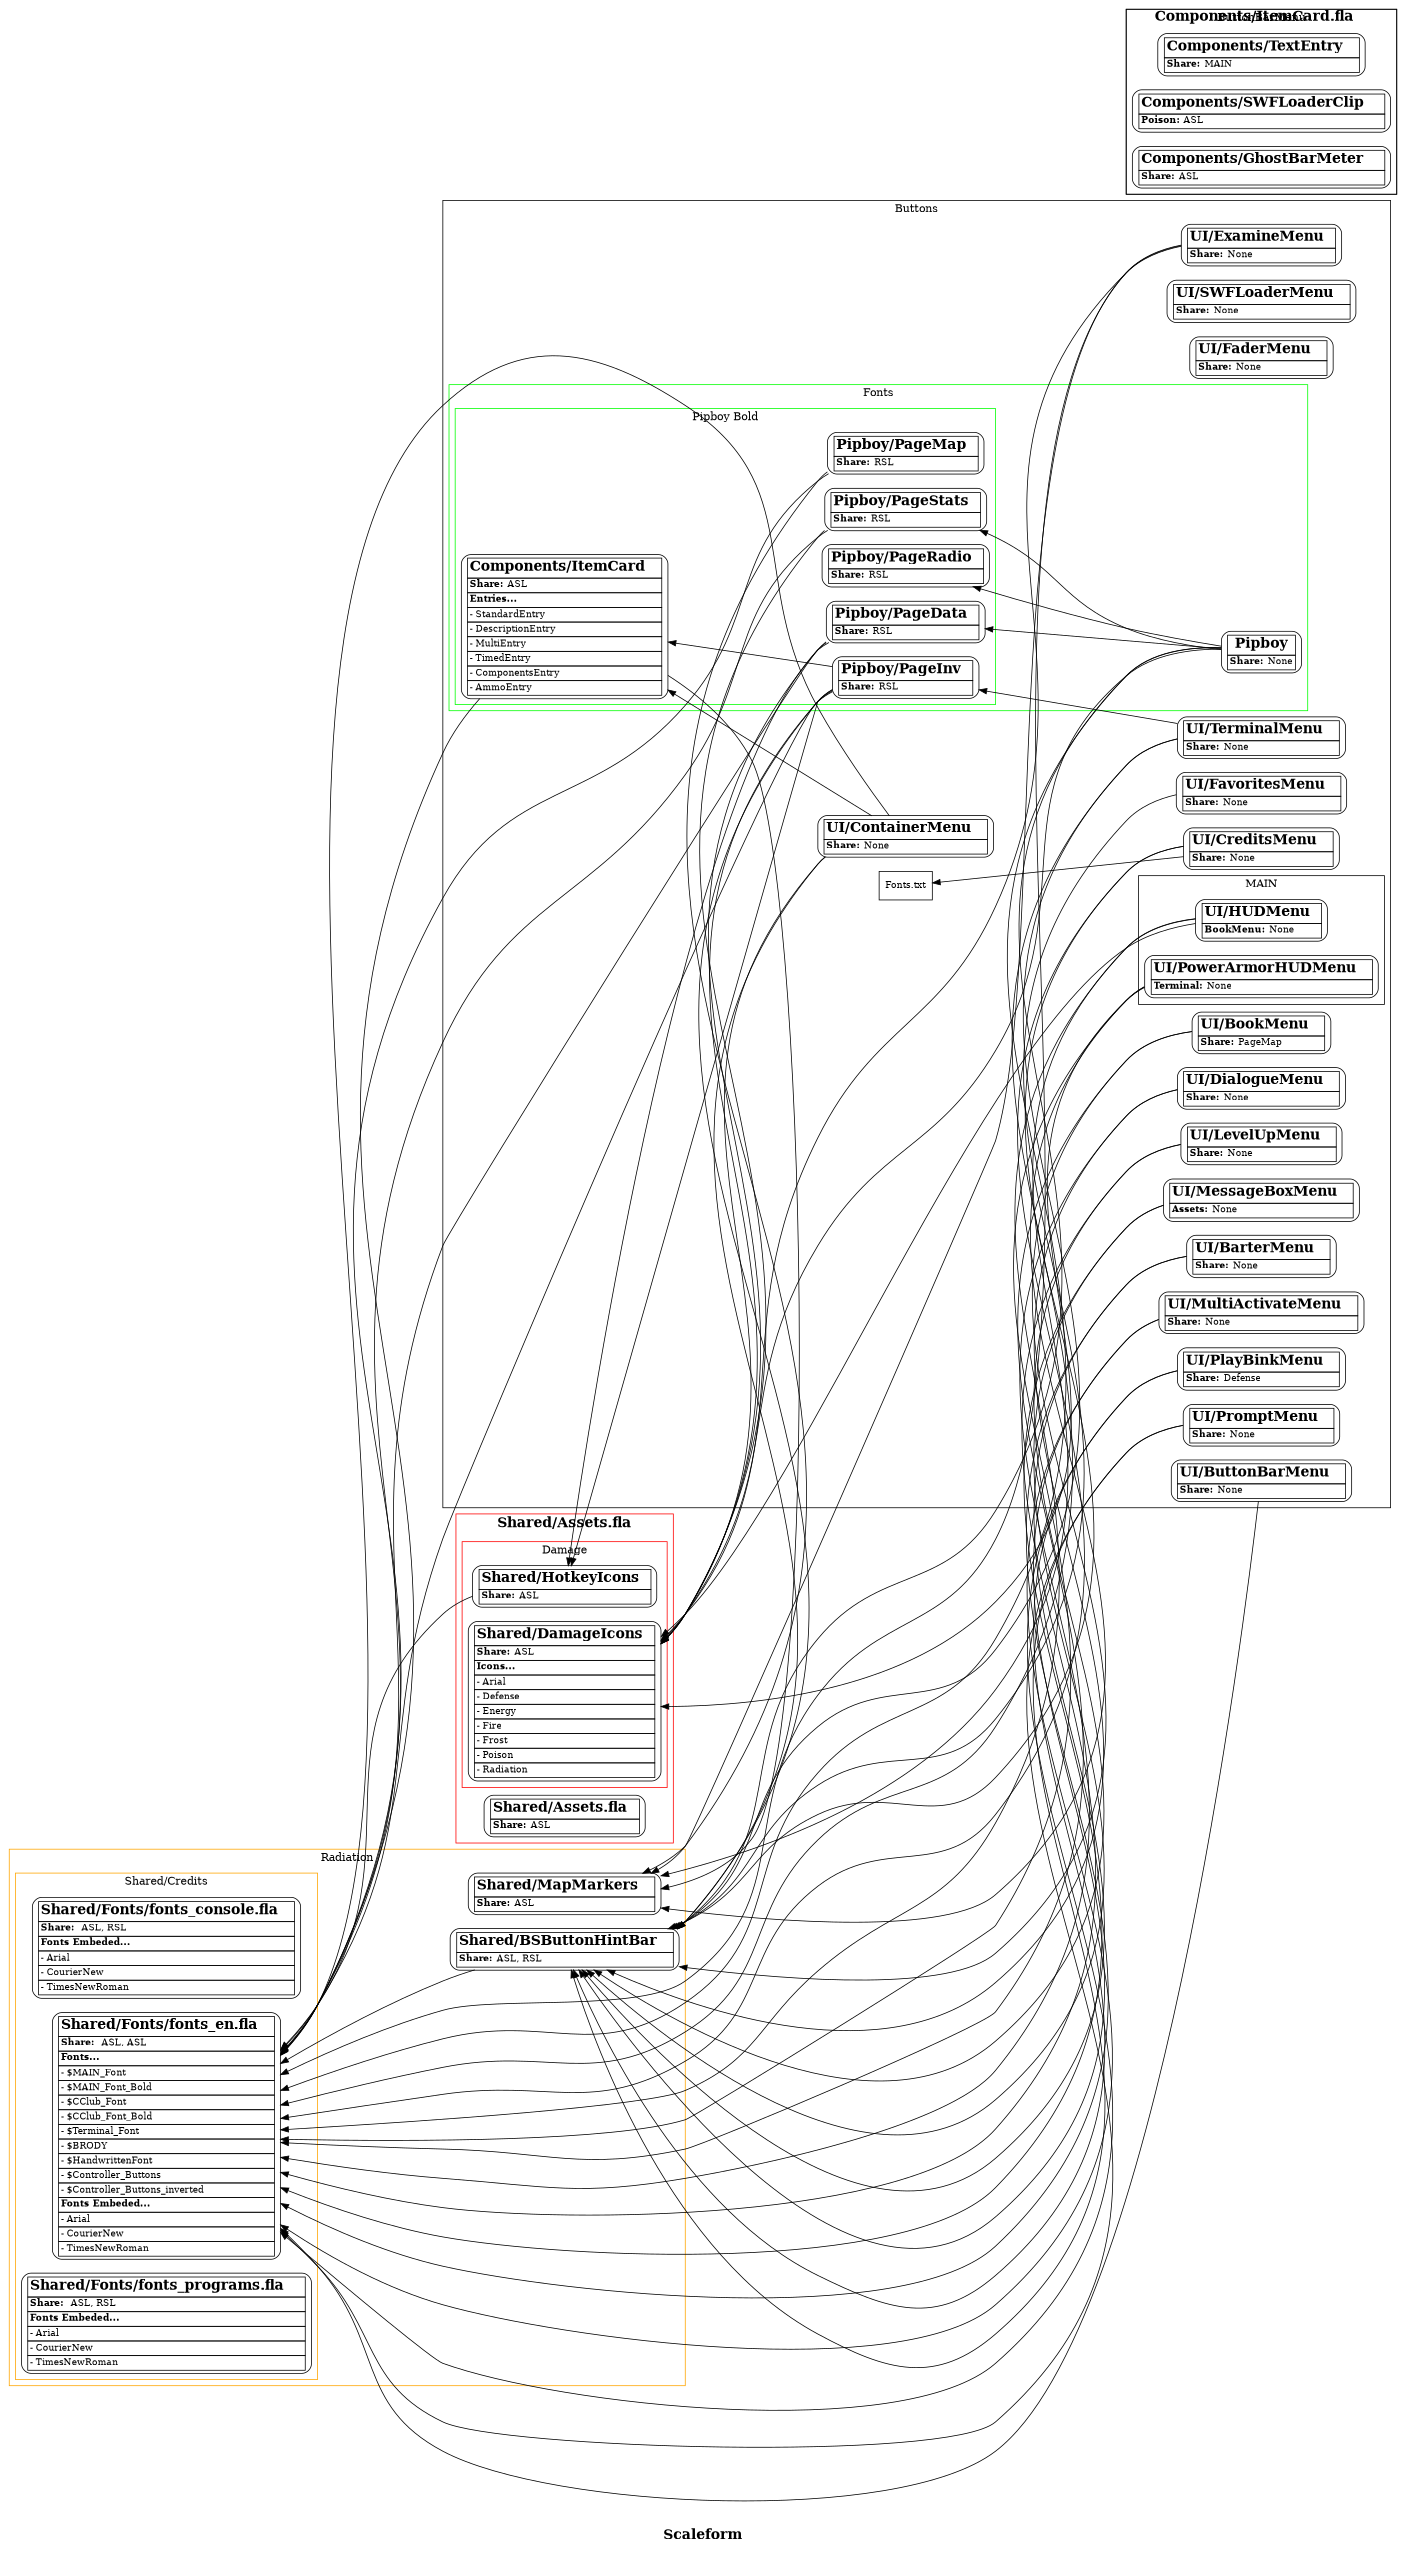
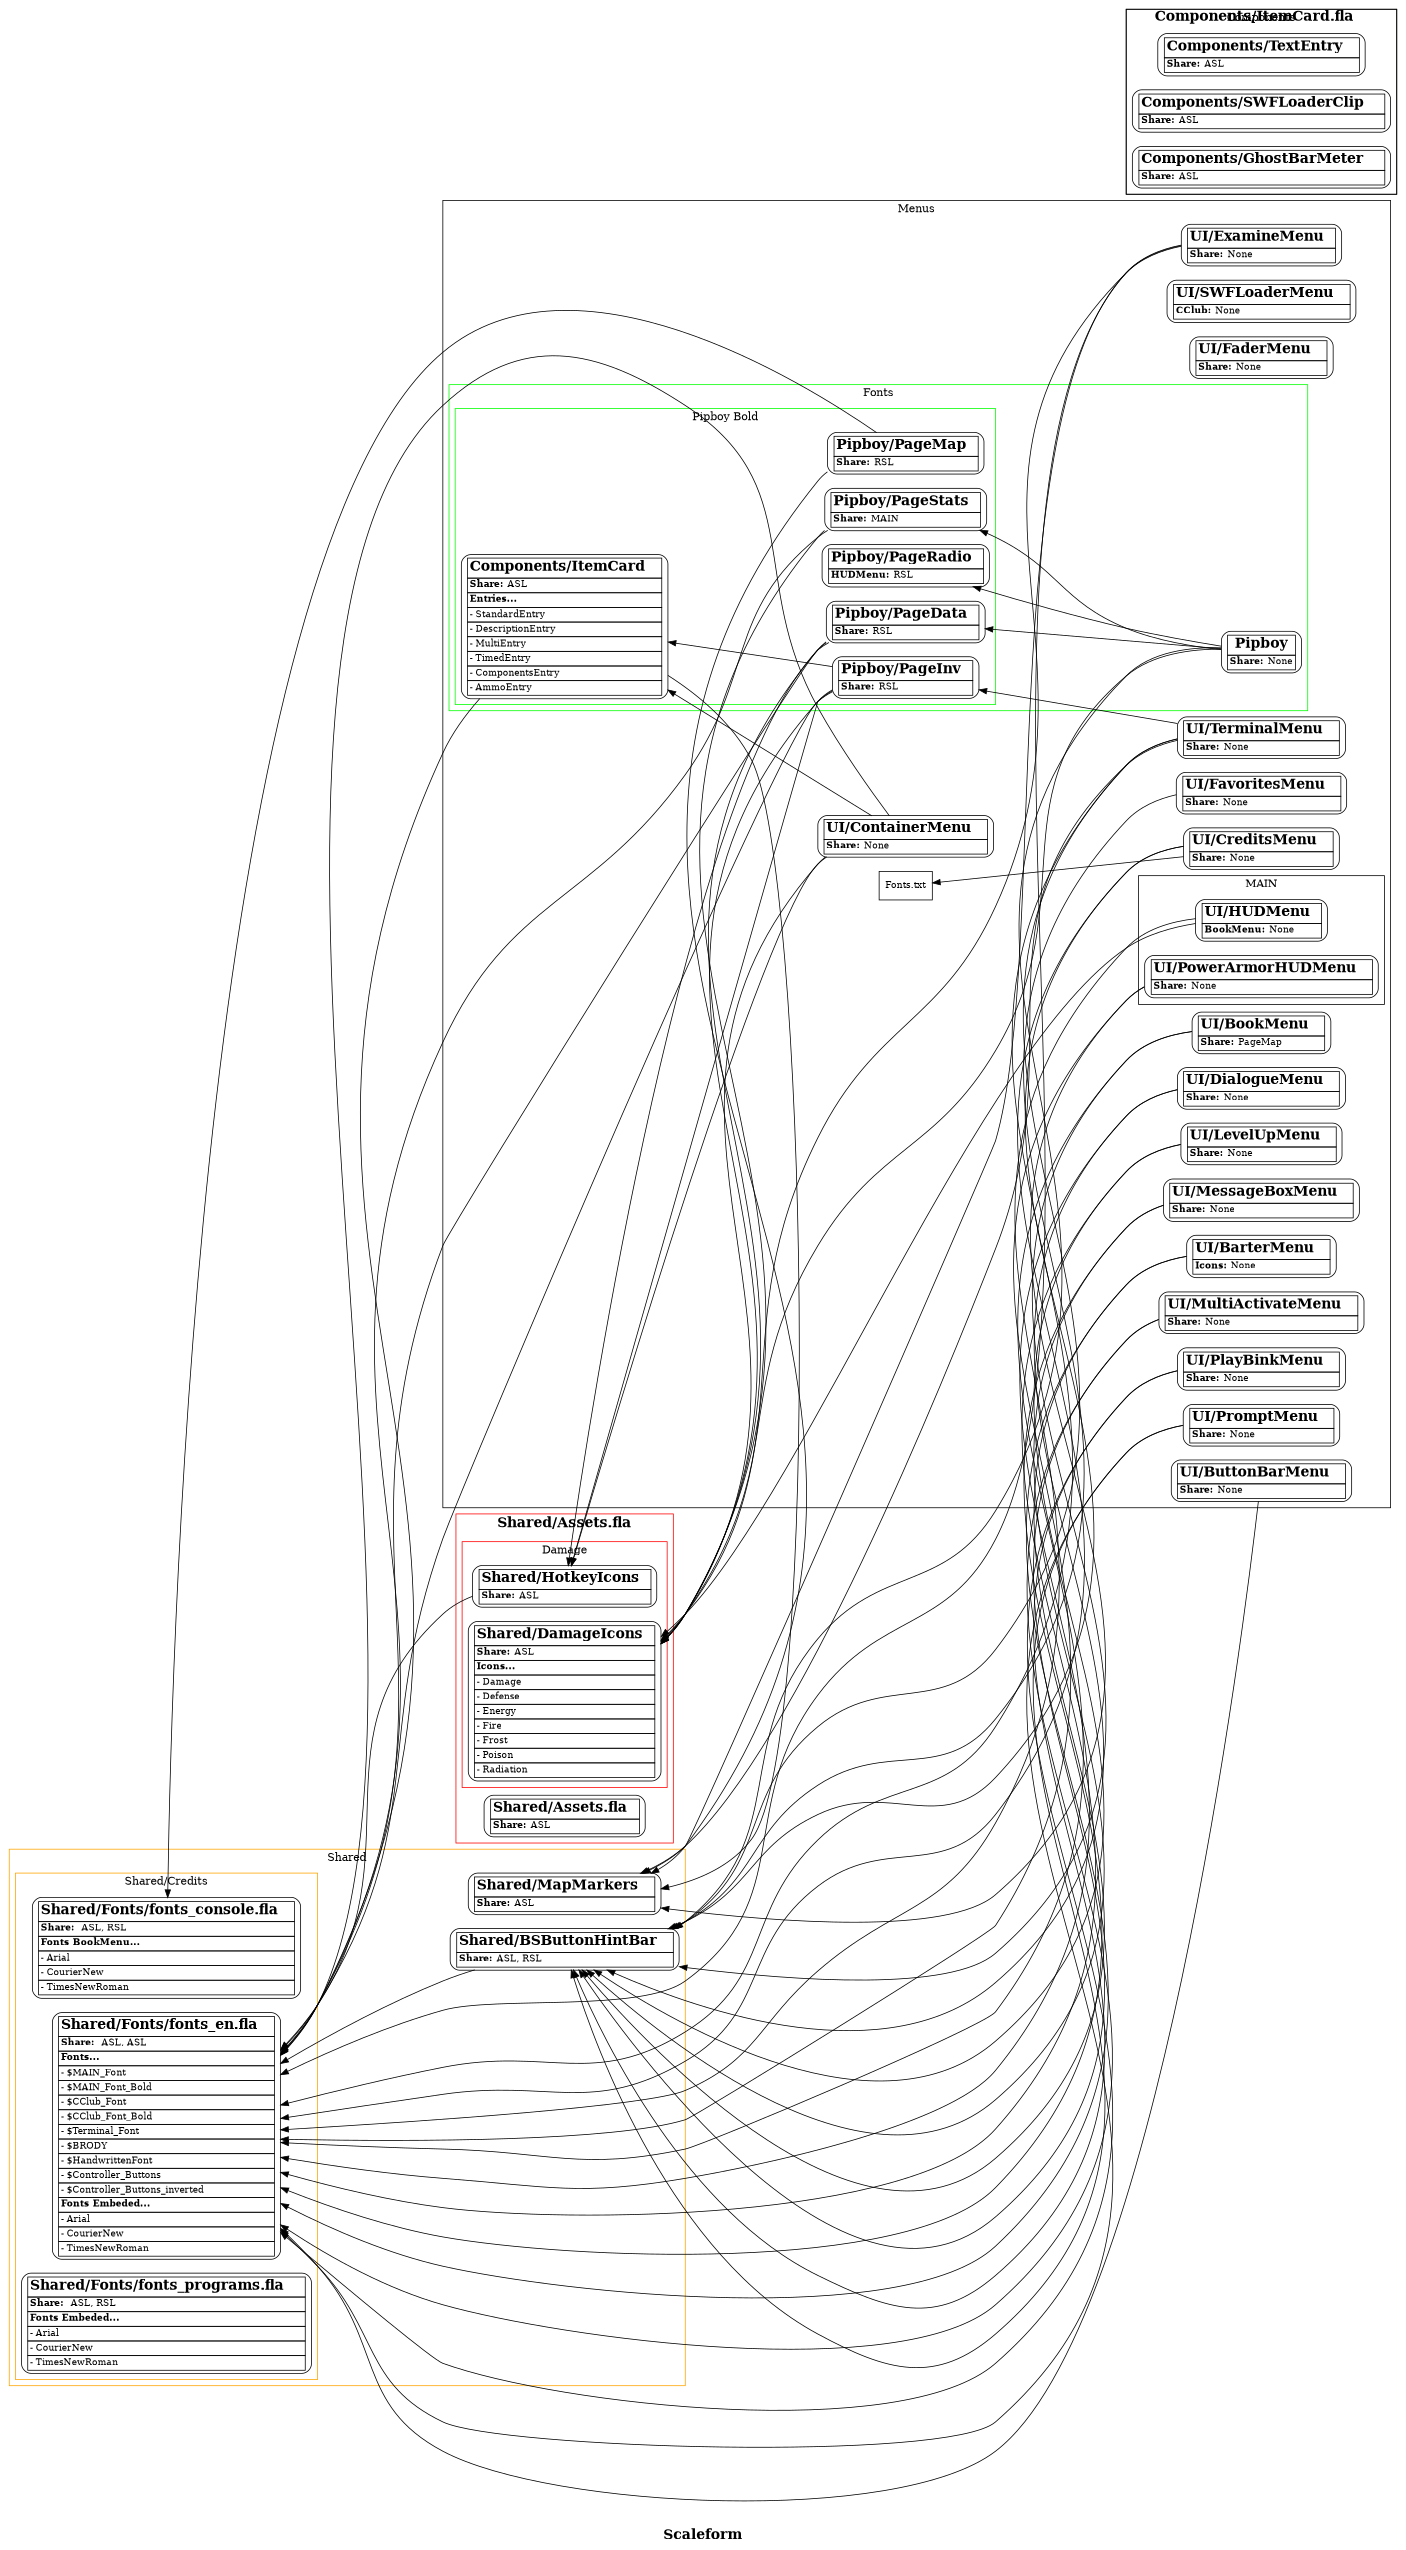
(1261, 18) -> (1261, 18)
(1219, 64) -> (1214, 64)
(1162, 120) -> (1160, 120)
(917, 209) -> (917, 209)
(1195, 311) -> (1196, 311)
(881, 519) -> (885, 519)
(850, 575) -> (862, 575)
(1180, 986) -> (1172, 986)
(356, 1183) -> (250, 867)
(728, 1209) -> none
(1192, 1209) -> (1191, 1209)
(1214, 1266) -> (1213, 1266)
(743, 1336) -> (684, 1200)
(1243, 1378) -> (1236, 1378)
(1059, 1488) -> none
(1015, 1591) -> none
(1021, 1643) -> (968, 1318)
(491, 1682) -> (499, 1682)
(347, 1858) -> (347, 1858)
(86, 1942) -> (91, 1942)
